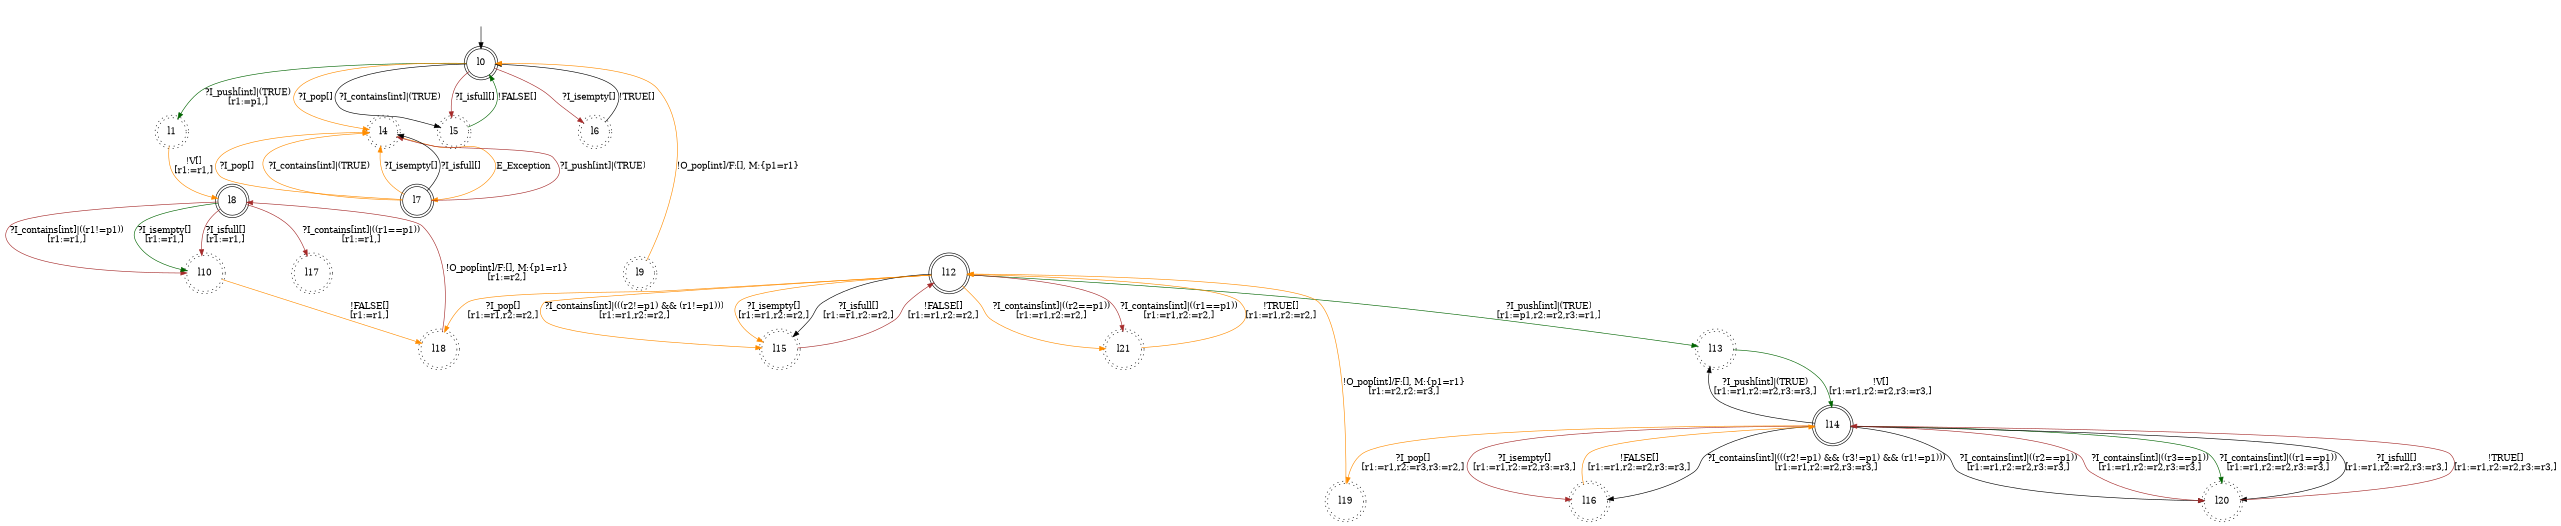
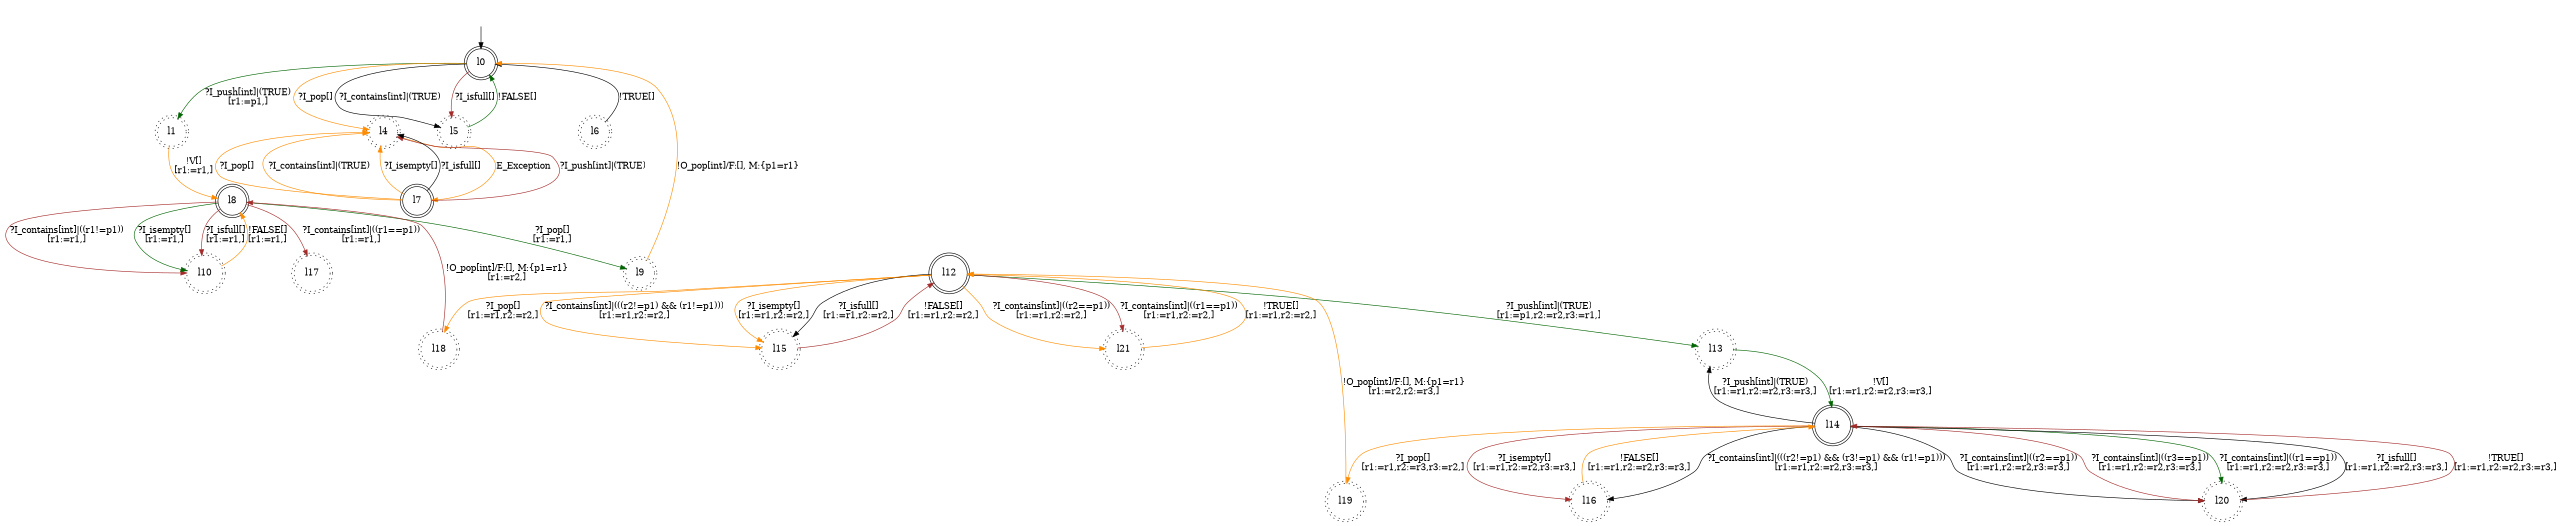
(540, 89) -> none
none -> (435, 224)
(319, 310) -> (244, 247)
